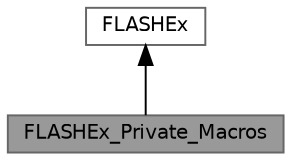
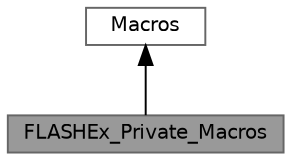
(146, 26) -> (146, 26)
